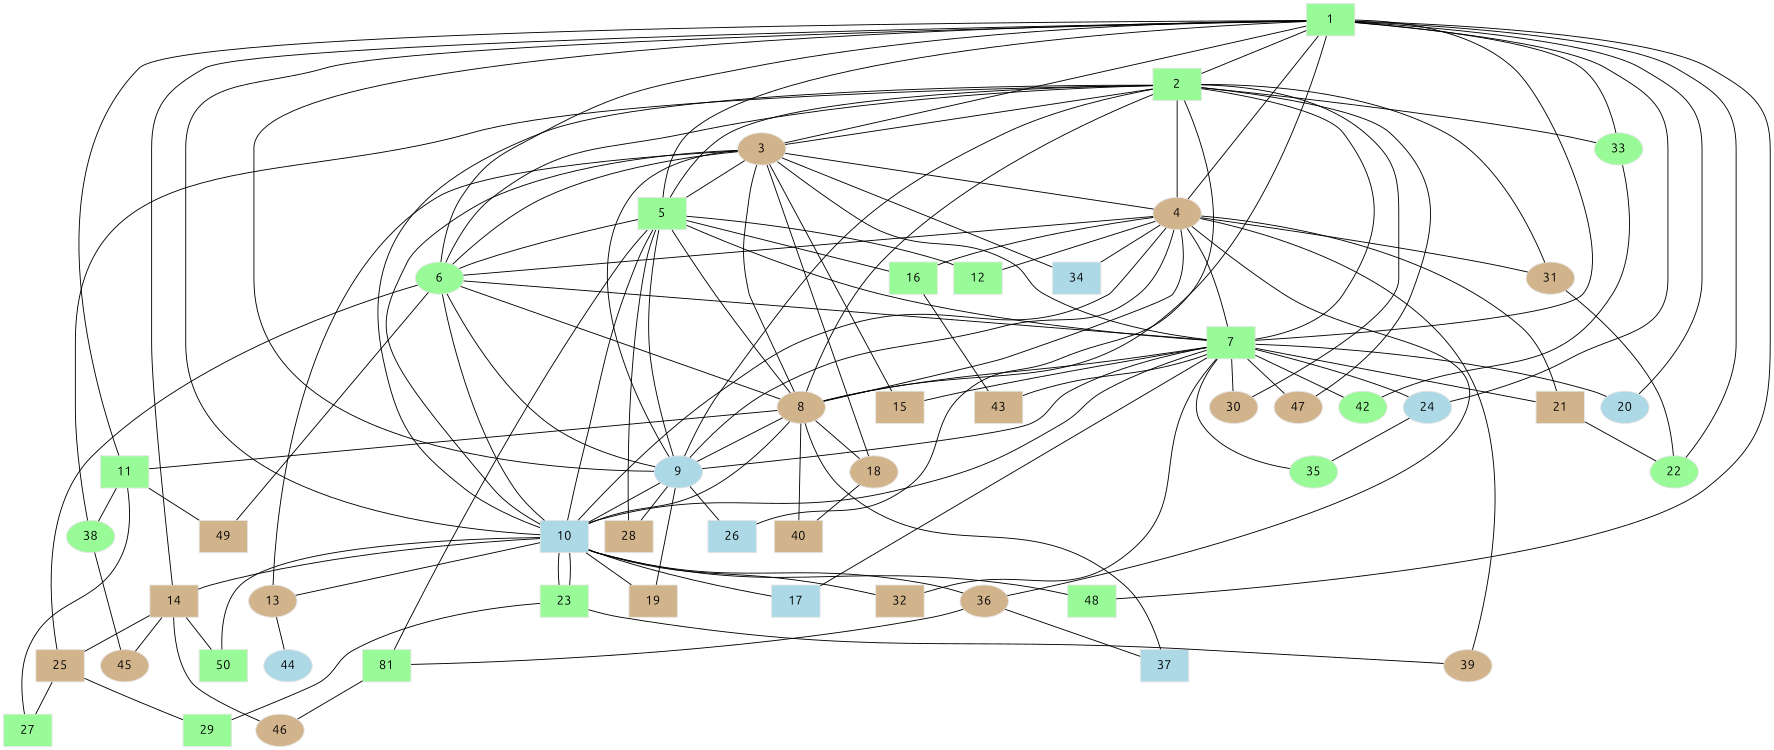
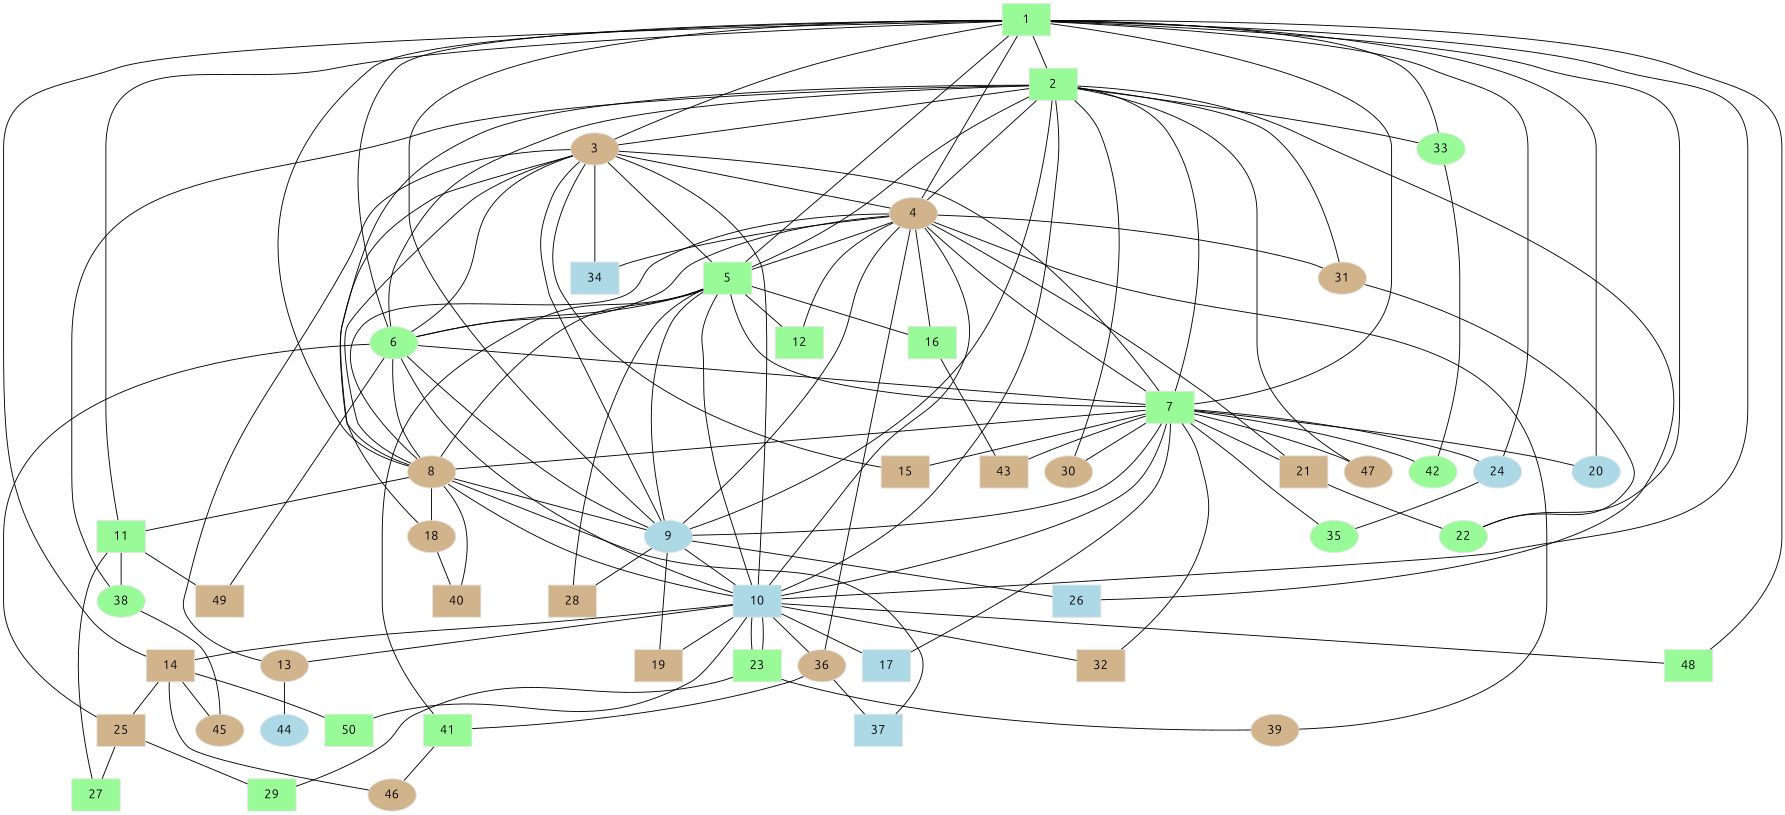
none -> (822, 246)
(387, 666) -> (448, 730)
